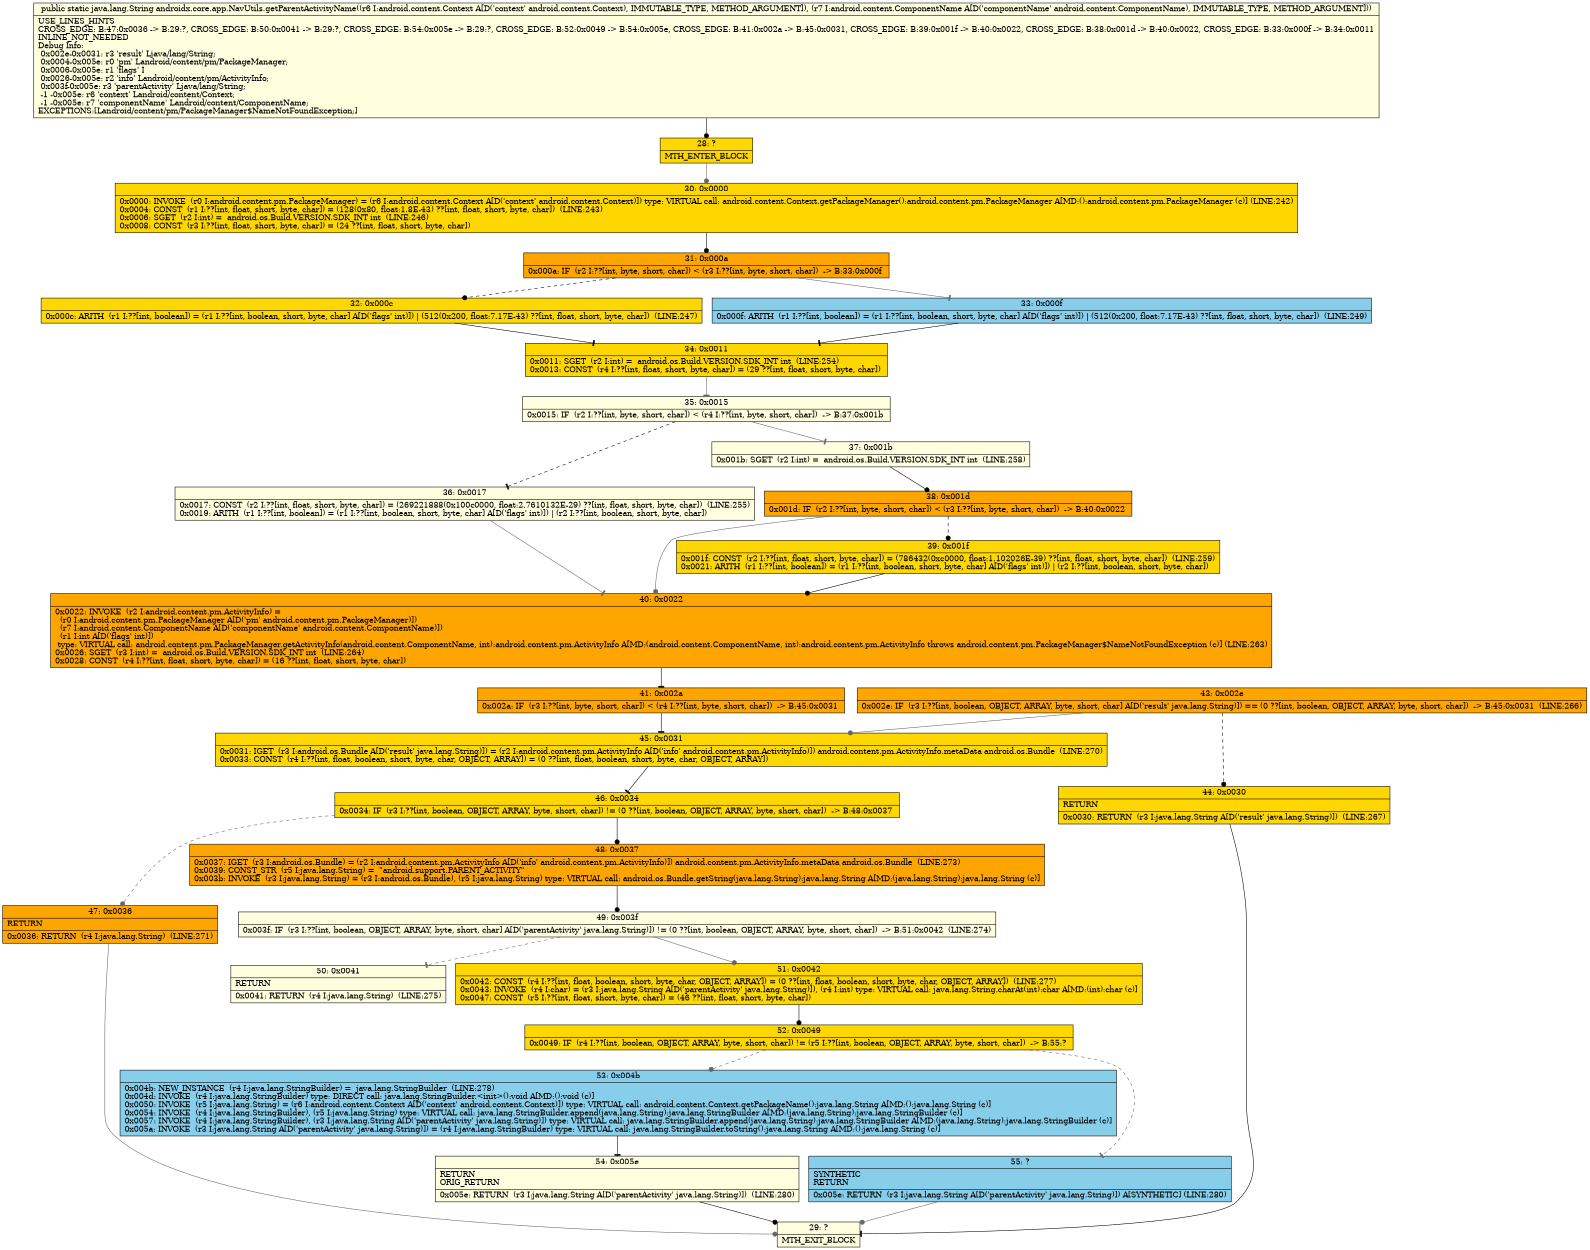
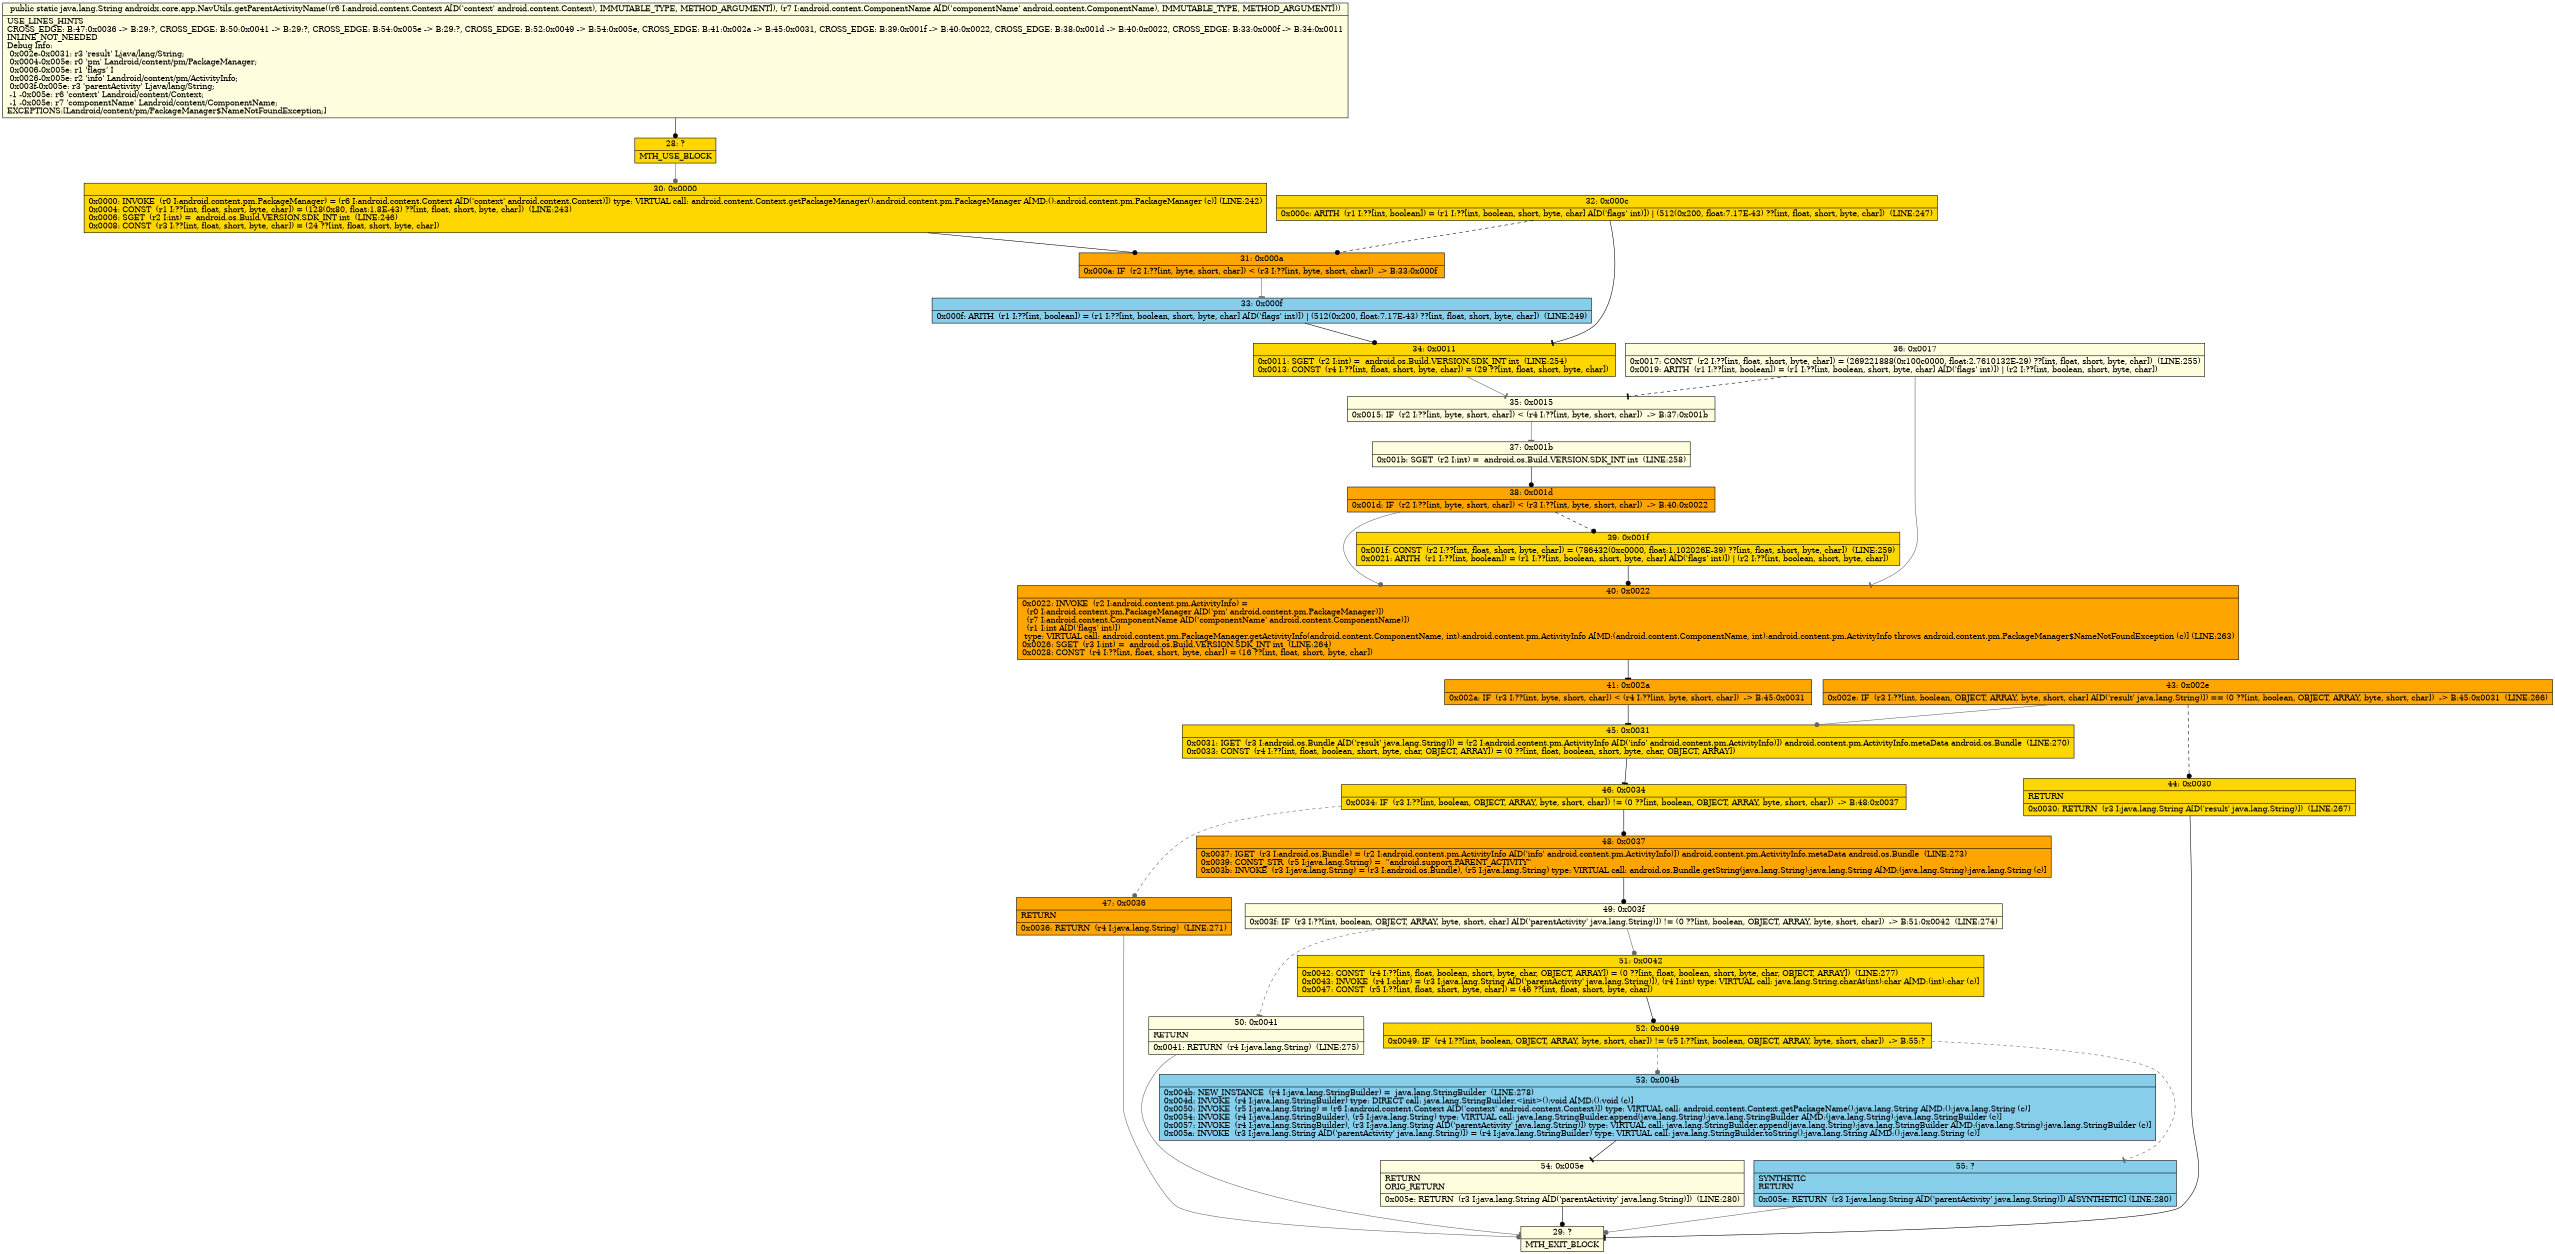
(706, 157) -> (675, 157)
(541, 288) -> (1437, 236)
(890, 333) -> (1339, 333)
(592, 454) -> (1708, 386)
none -> (1280, 1197)
